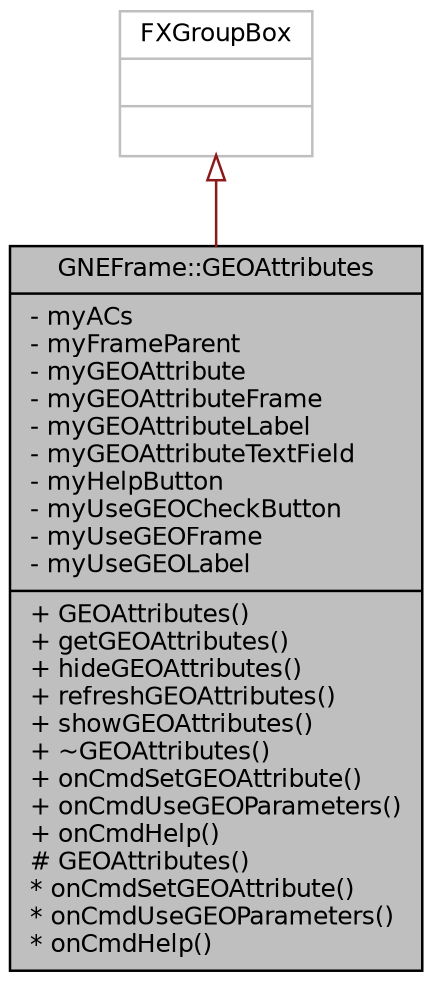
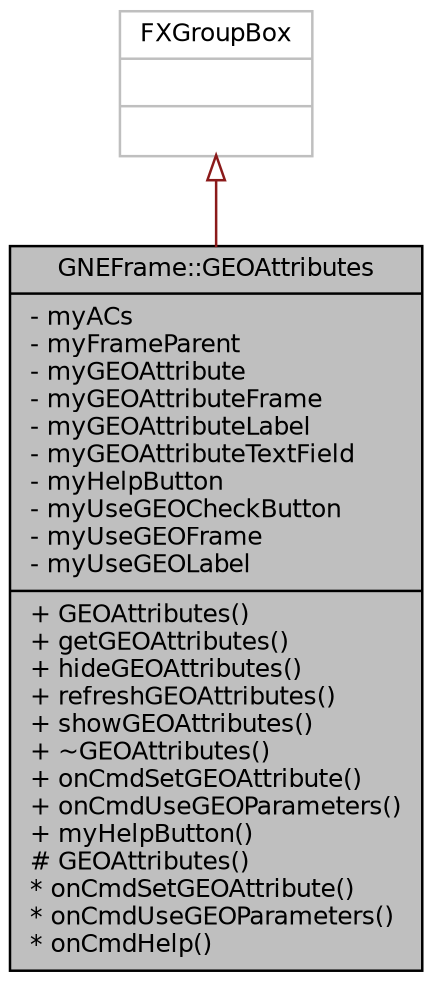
(125, 835) -> (142, 835)
